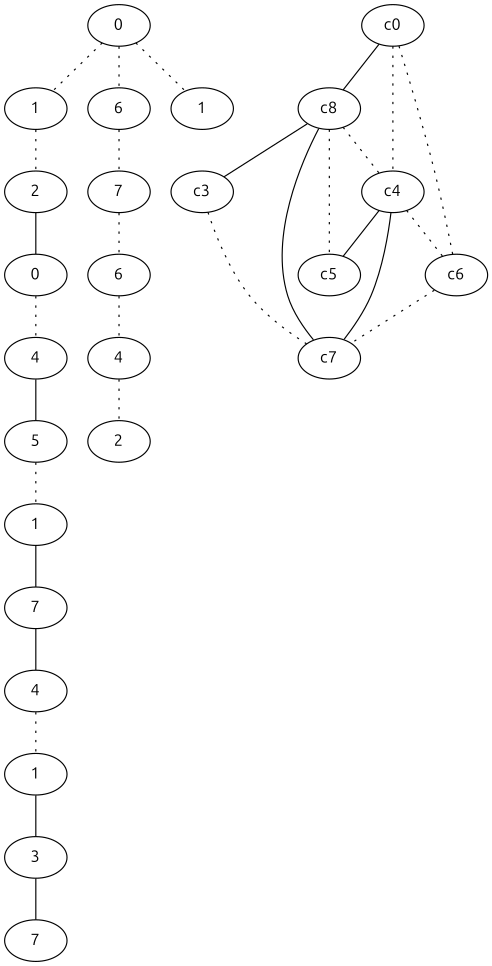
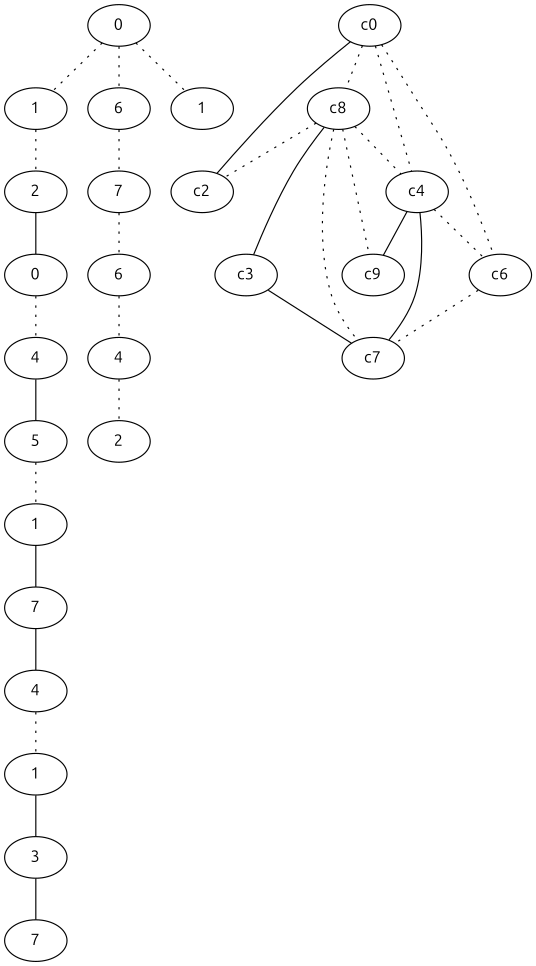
(361, 67) -> (354, 67)
none -> (202, 192)
(284, 235) -> (323, 238)
(329, 275) -> (373, 275)
(244, 288) -> (310, 317)
